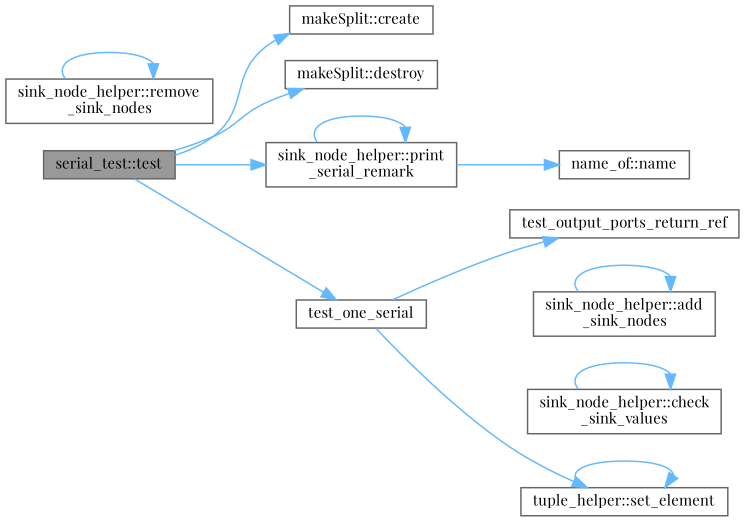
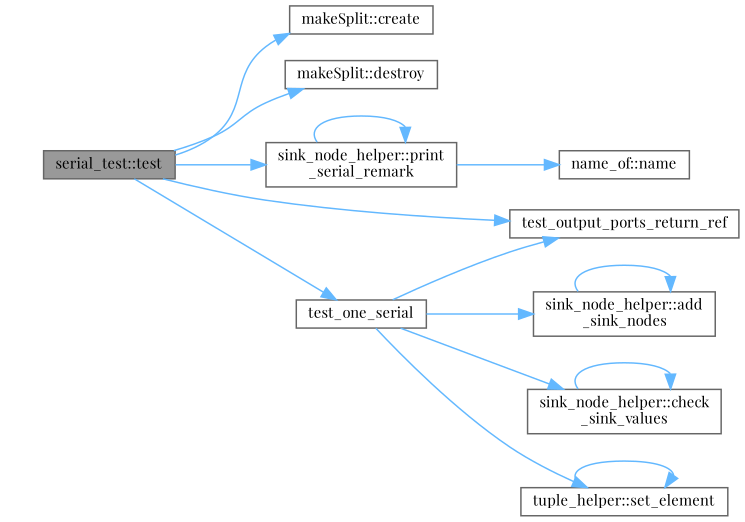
(109, 101) -> none
none -> (327, 208)
none -> (472, 314)
none -> (475, 356)
